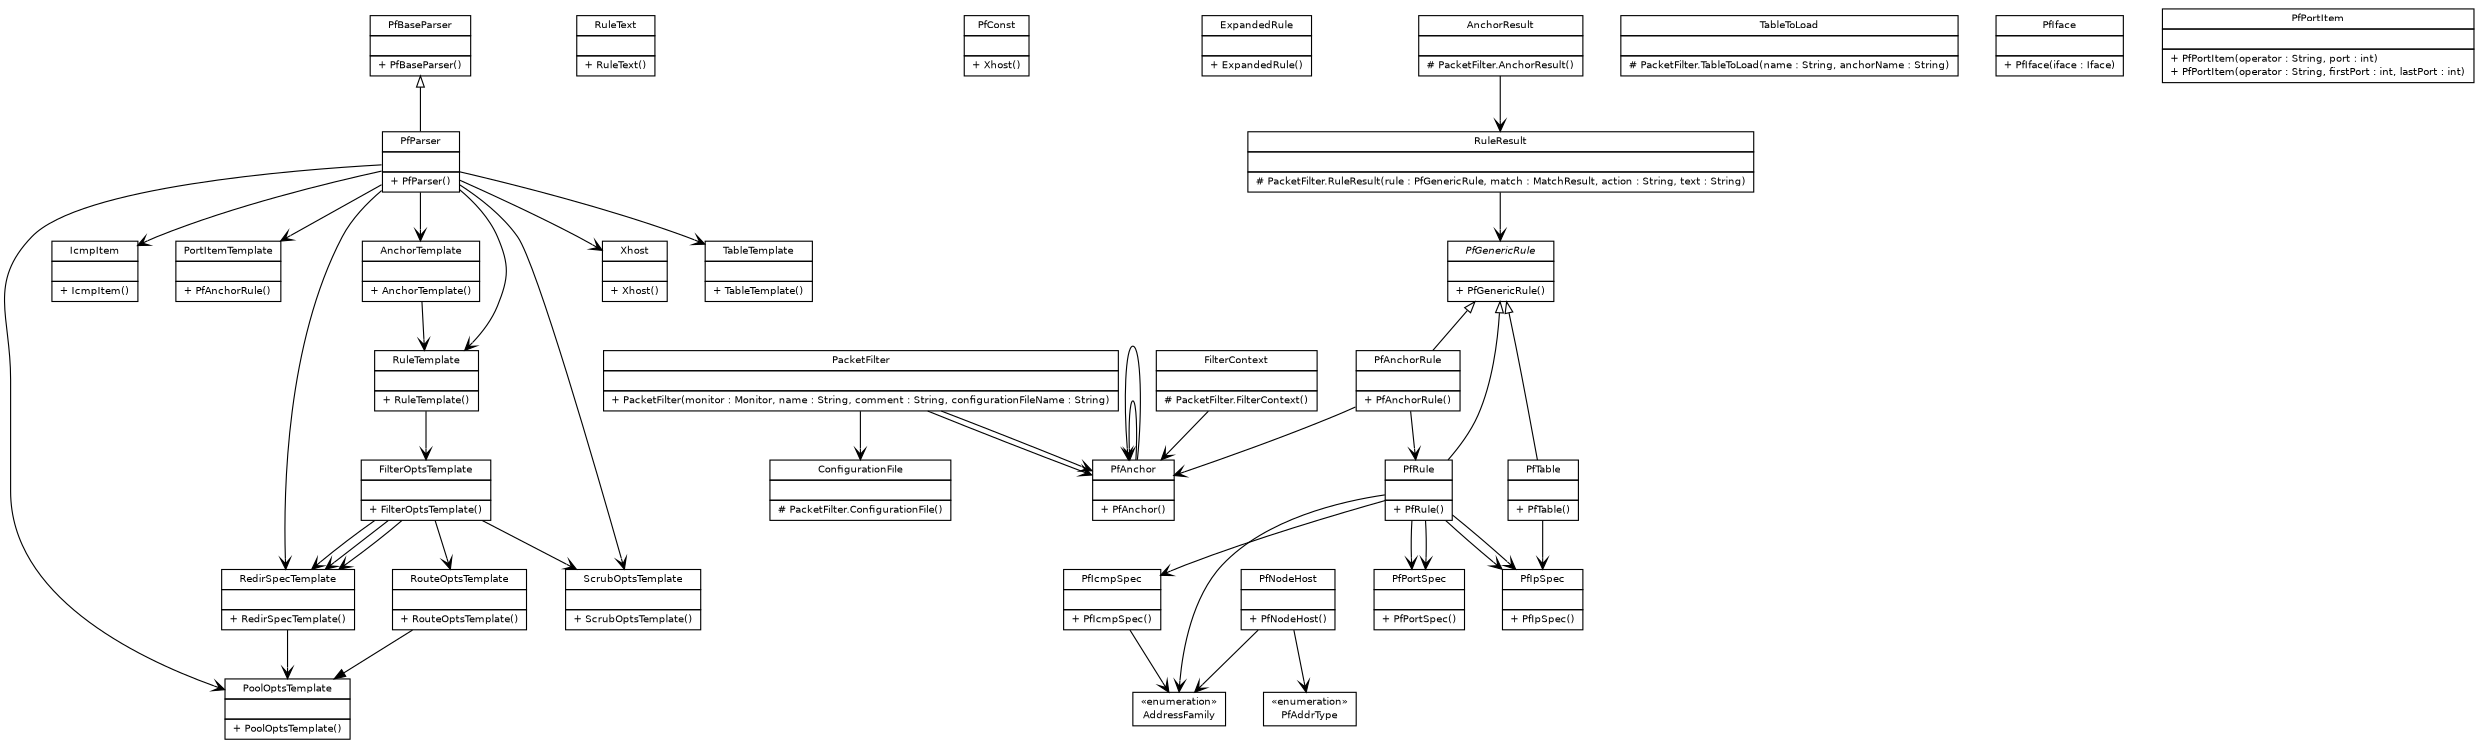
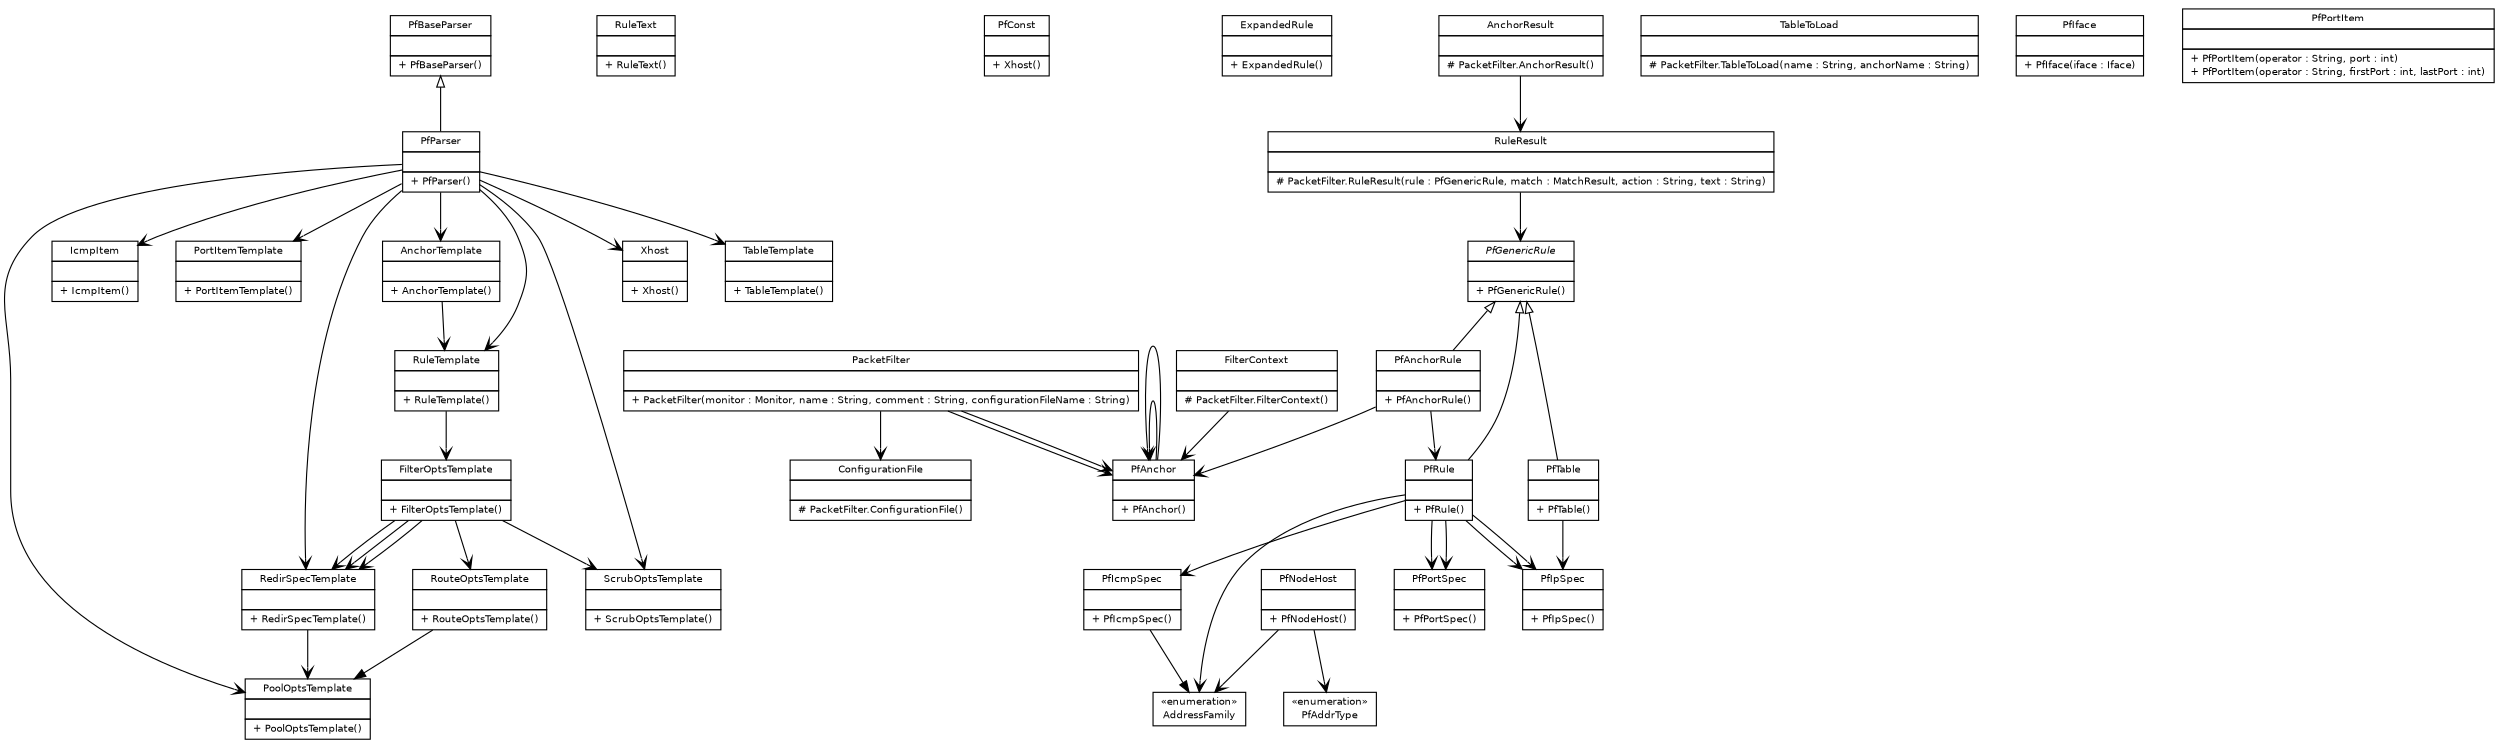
(228, 291) -> (238, 291)
(1146, 656) -> (1167, 656)
